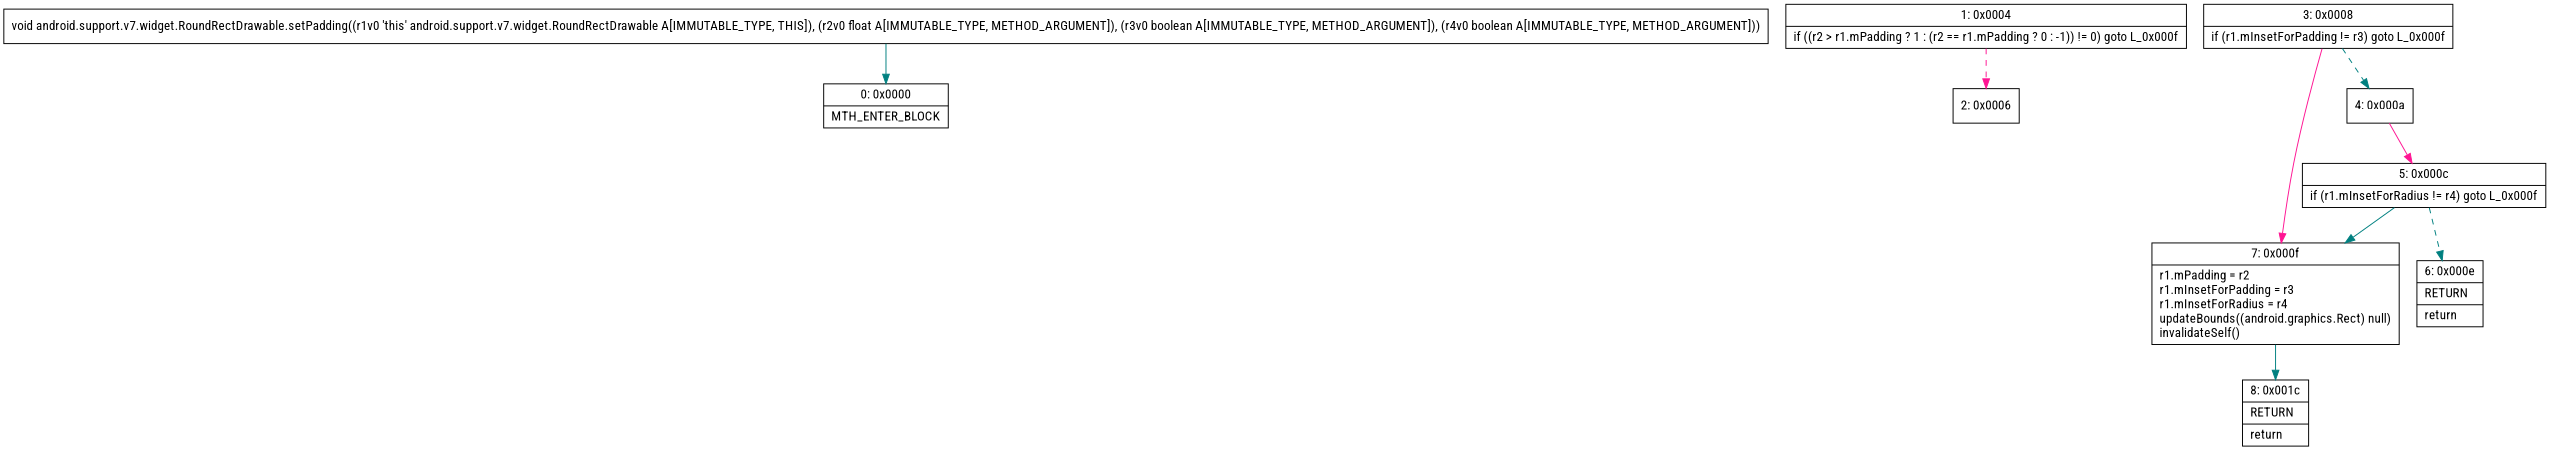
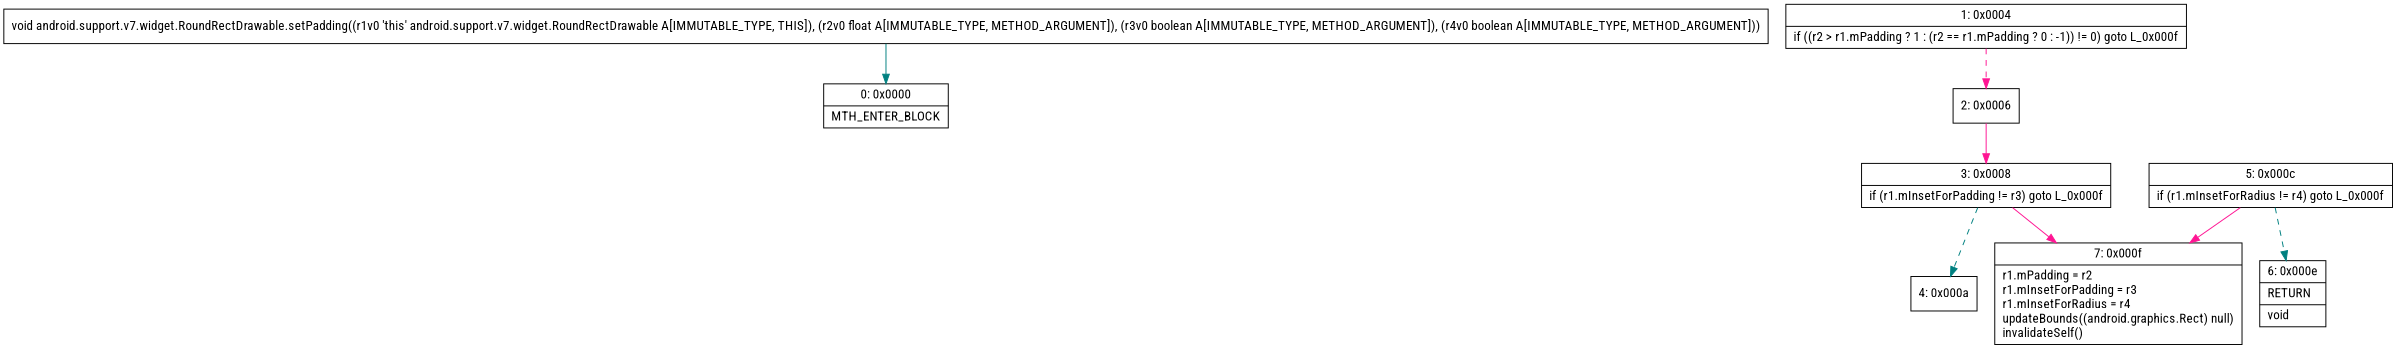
none -> (1986, 139)
(2398, 139) -> none
(2374, 222) -> (2219, 223)
(2441, 315) -> (2278, 315)
(2276, 413) -> none
